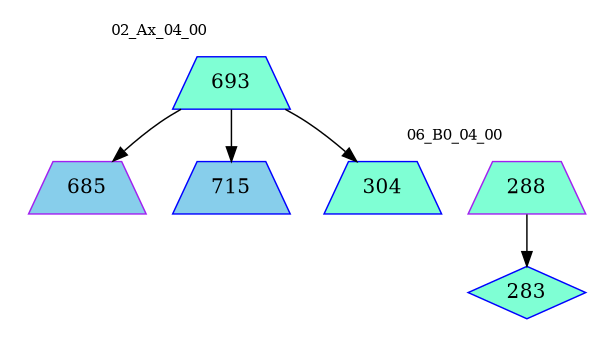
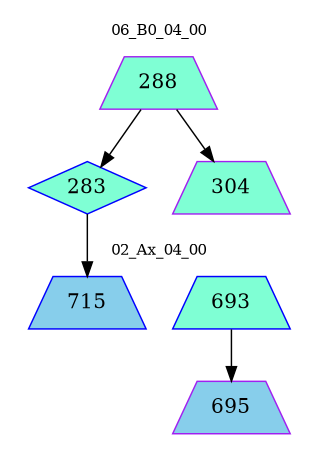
(231, 128) -> (87, 246)
(323, 133) -> (191, 129)
(87, 188) -> (231, 408)
(383, 188) -> (231, 188)
